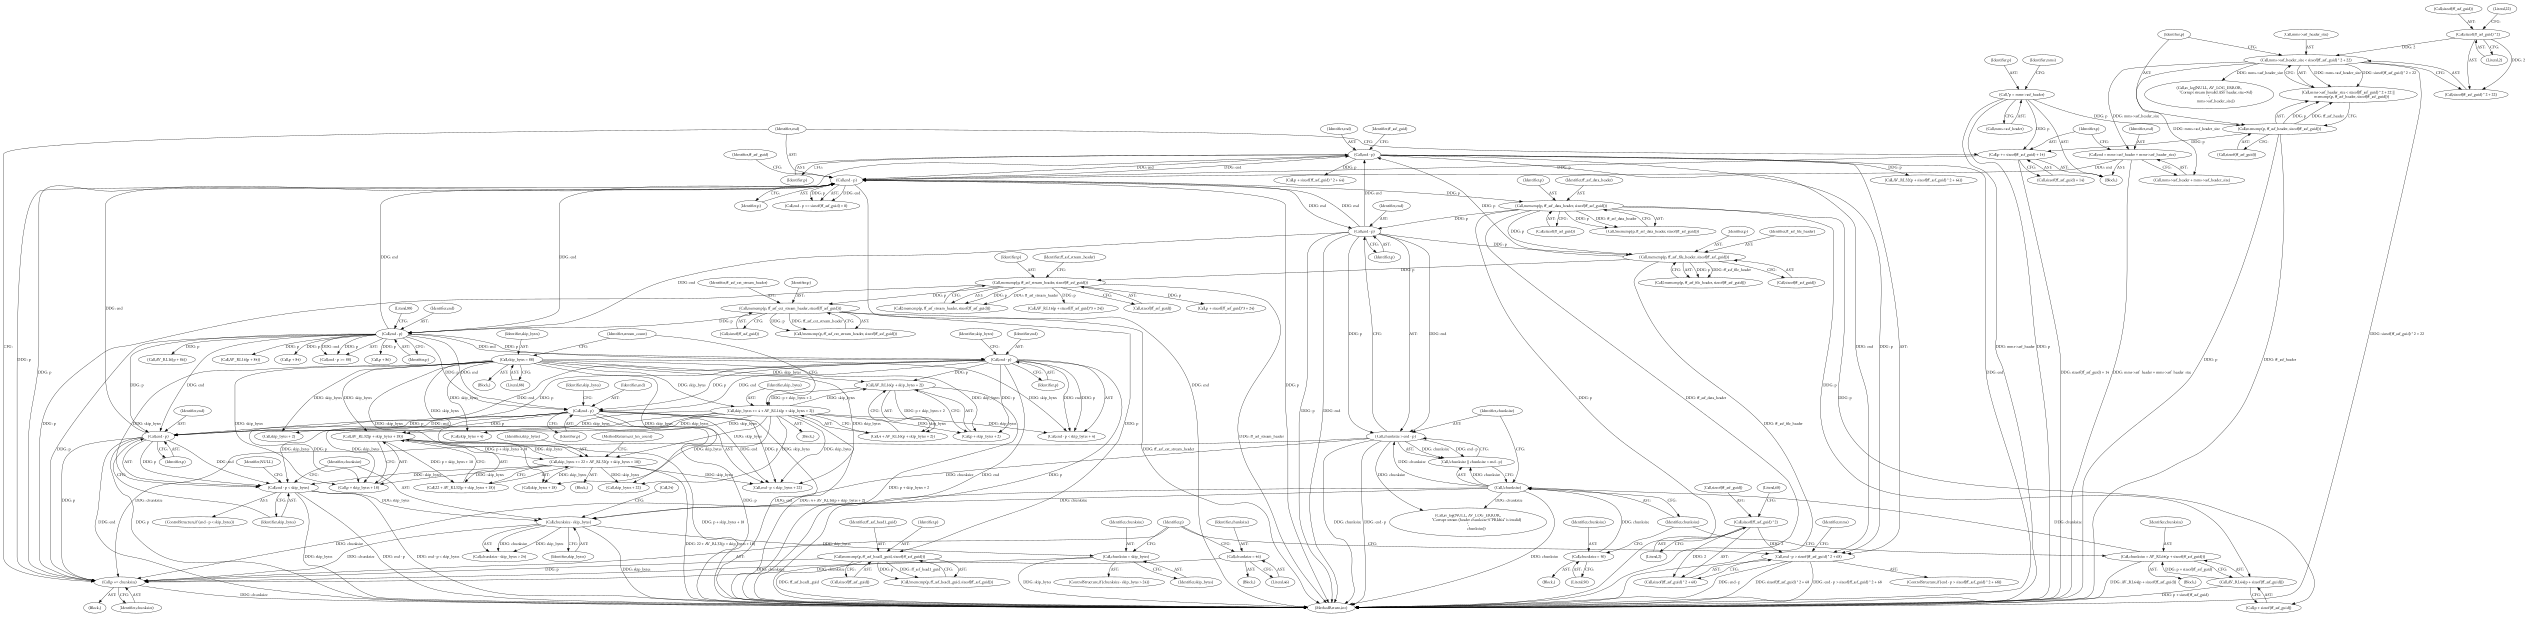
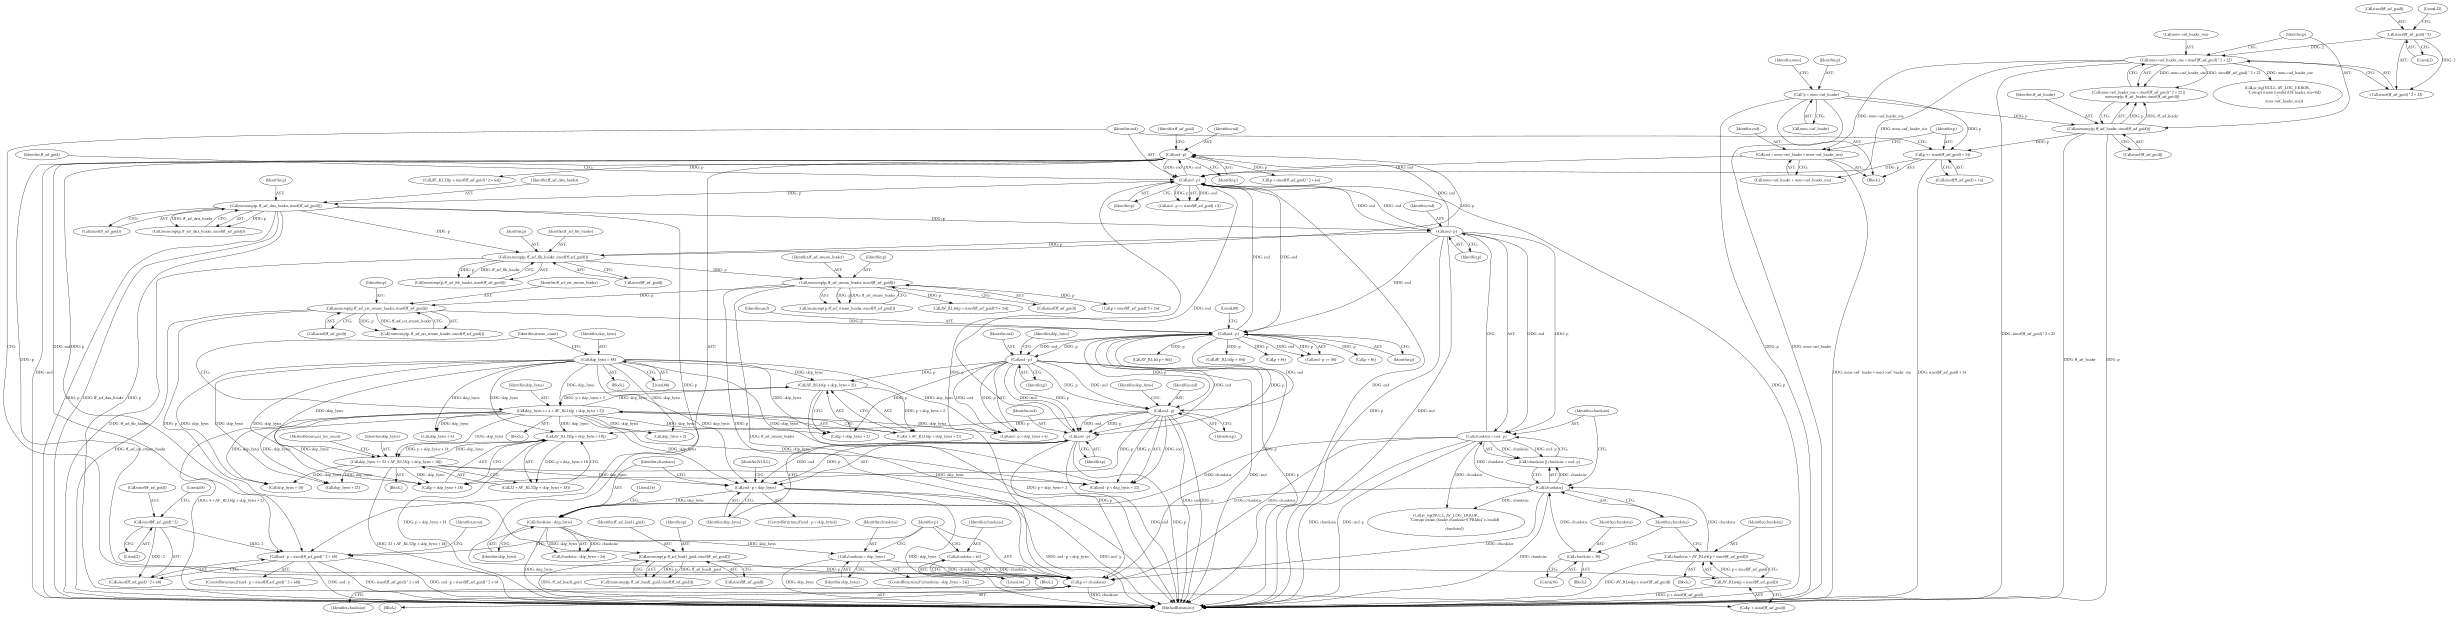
none -> (2036, 95)
(1062, 270) -> (839, 270)
(667, 488) -> (646, 488)
(343, 554) -> none
